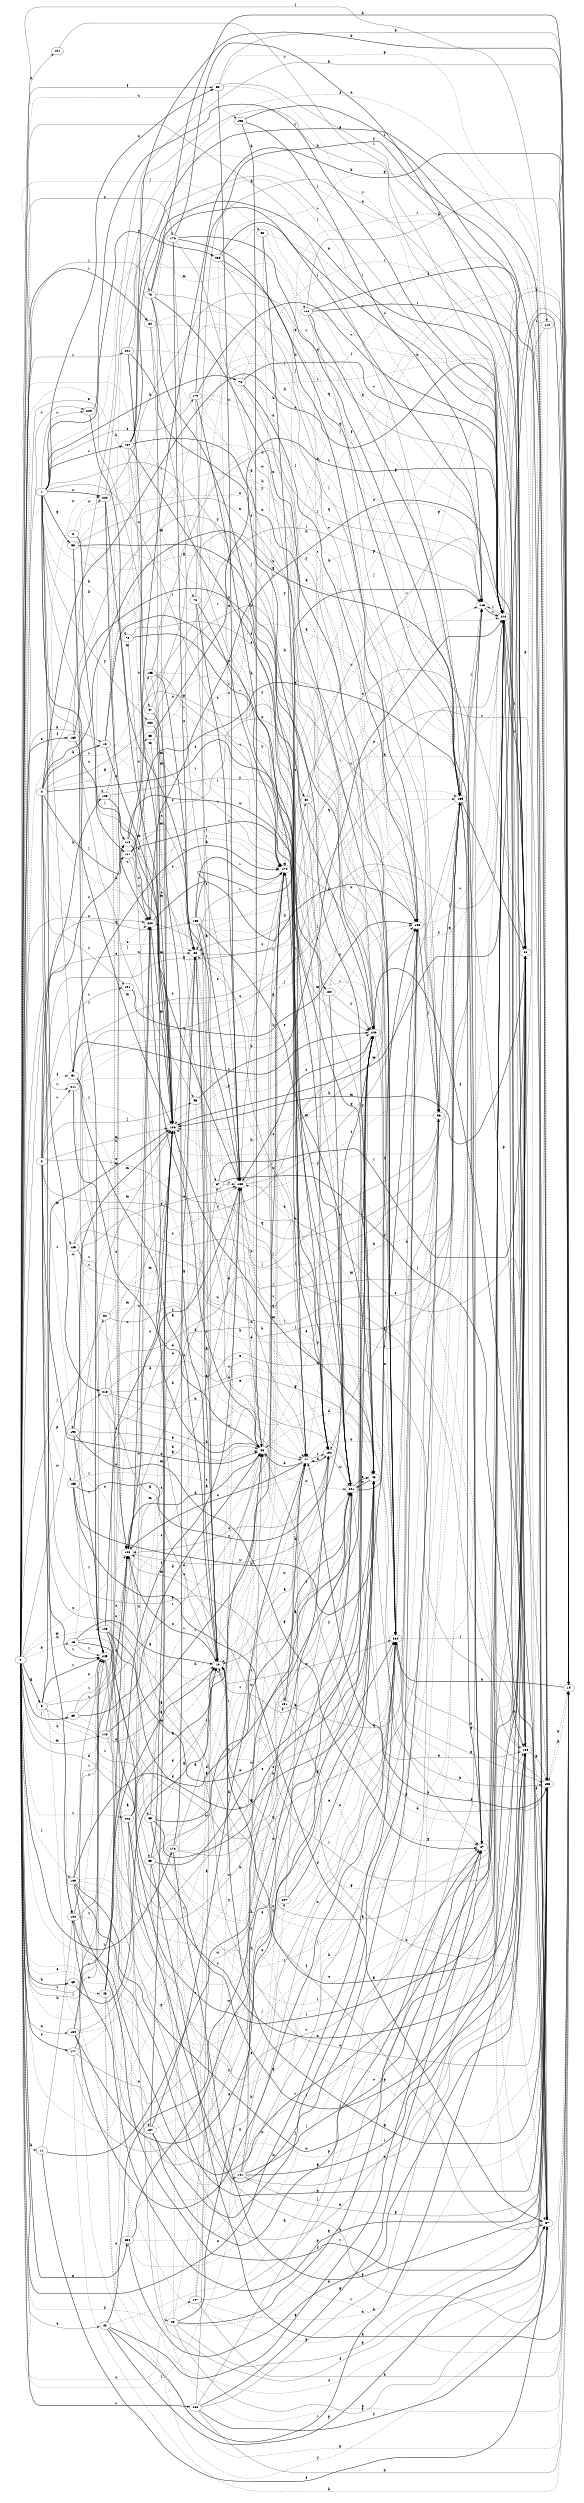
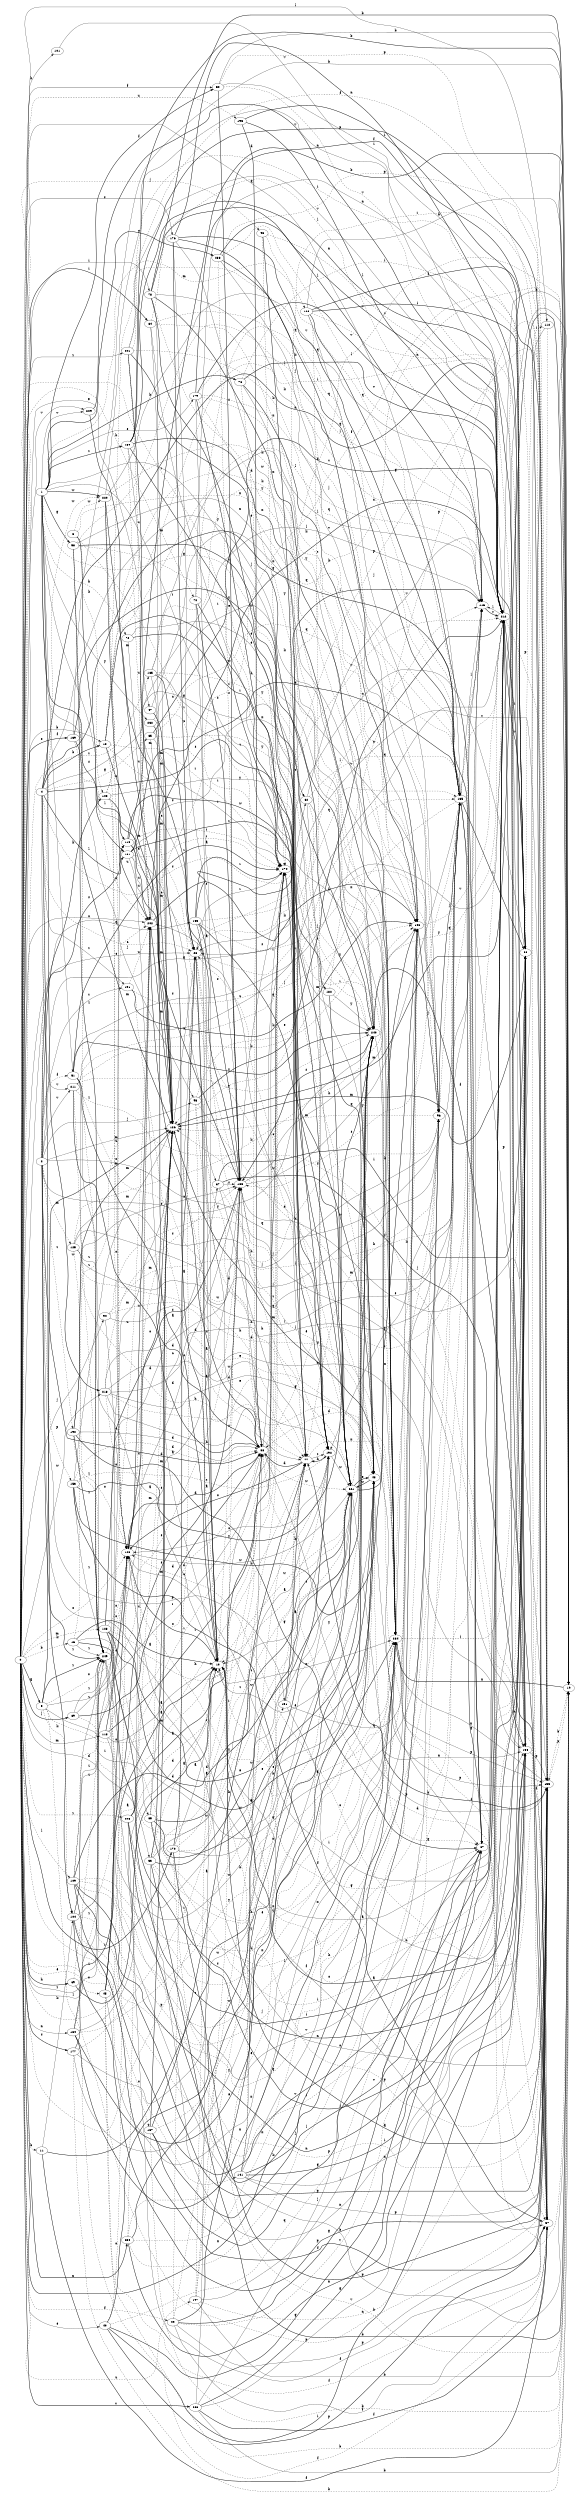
(528, 632) -> (527, 637)
(285, 1900) -> none
